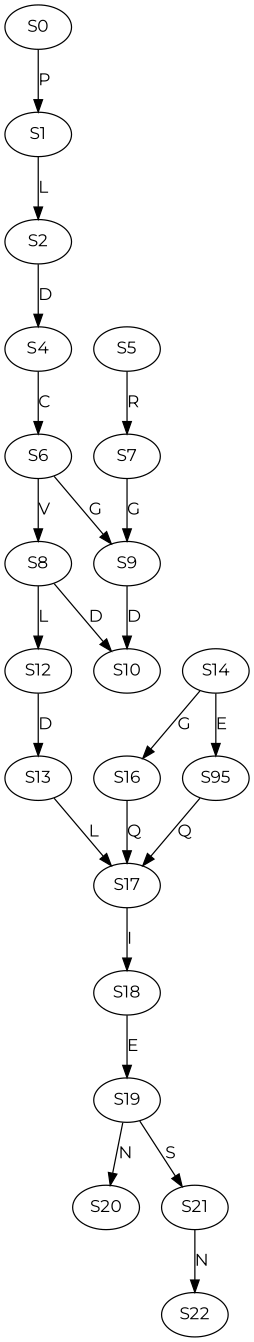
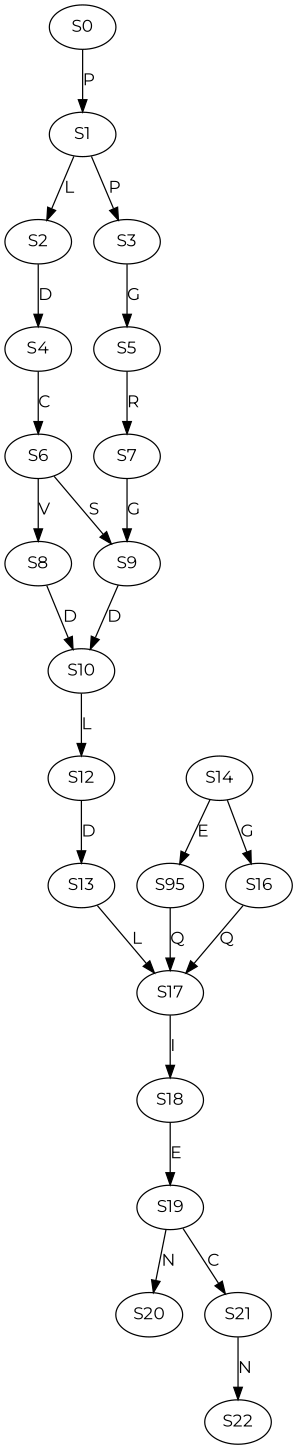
none -> (127, 242)
(96, 510) -> (94, 510)
(38, 611) -> (81, 718)
(171, 1154) -> (213, 1261)
